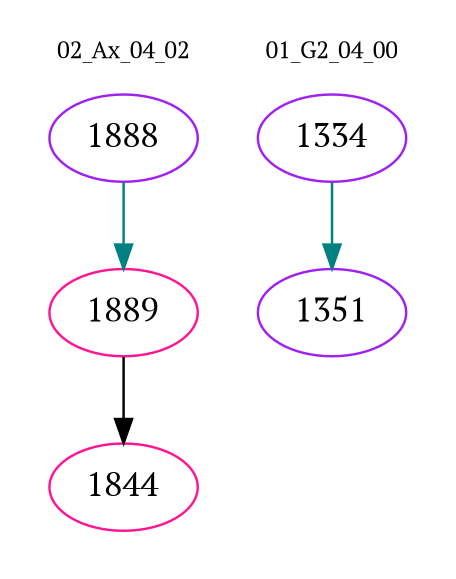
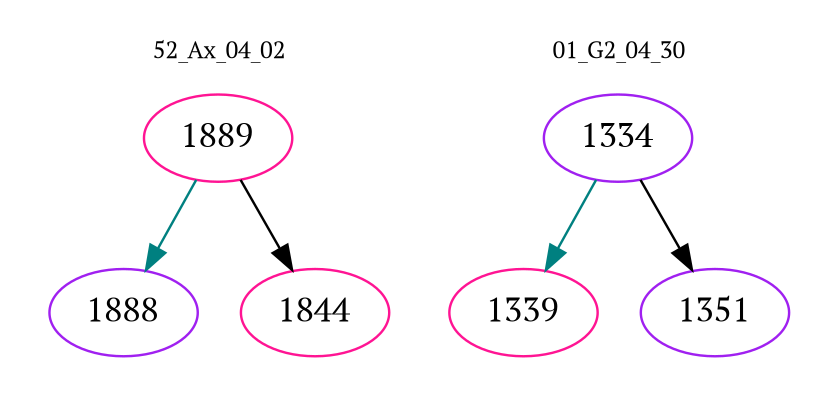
(124, 52) -> (219, 52)
(332, 52) -> (619, 52)
(124, 214) -> (177, 214)
(332, 214) -> (660, 214)
none -> (524, 313)
